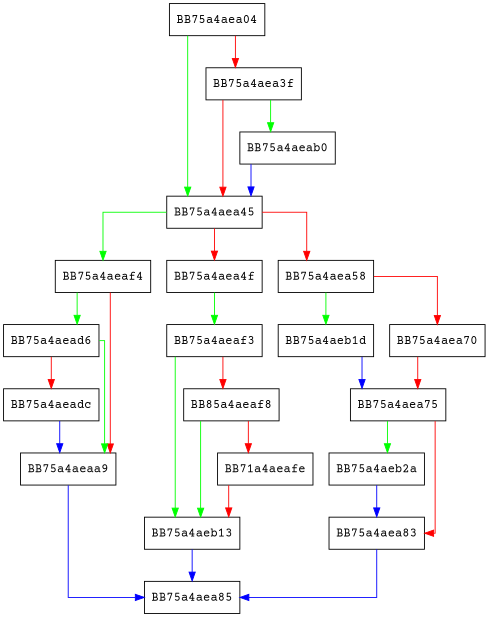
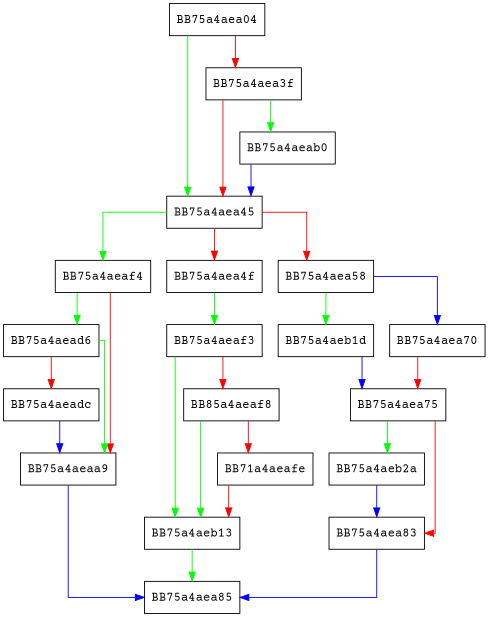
(425, 276) -> (425, 276)
(192, 561) -> (192, 561)
